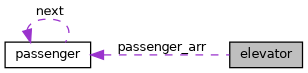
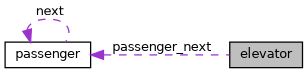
(160, 48) -> (160, 48)
